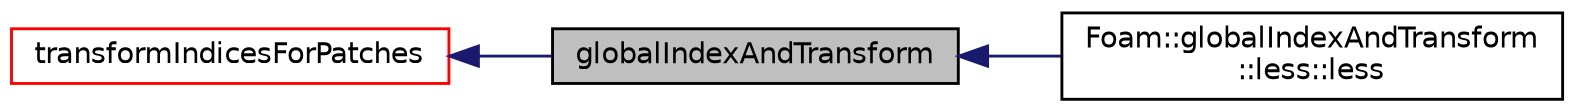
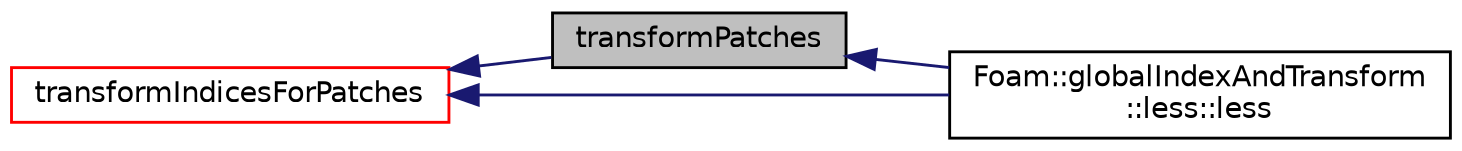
(755, 56) -> (699, 40)
none -> (714, 95)
